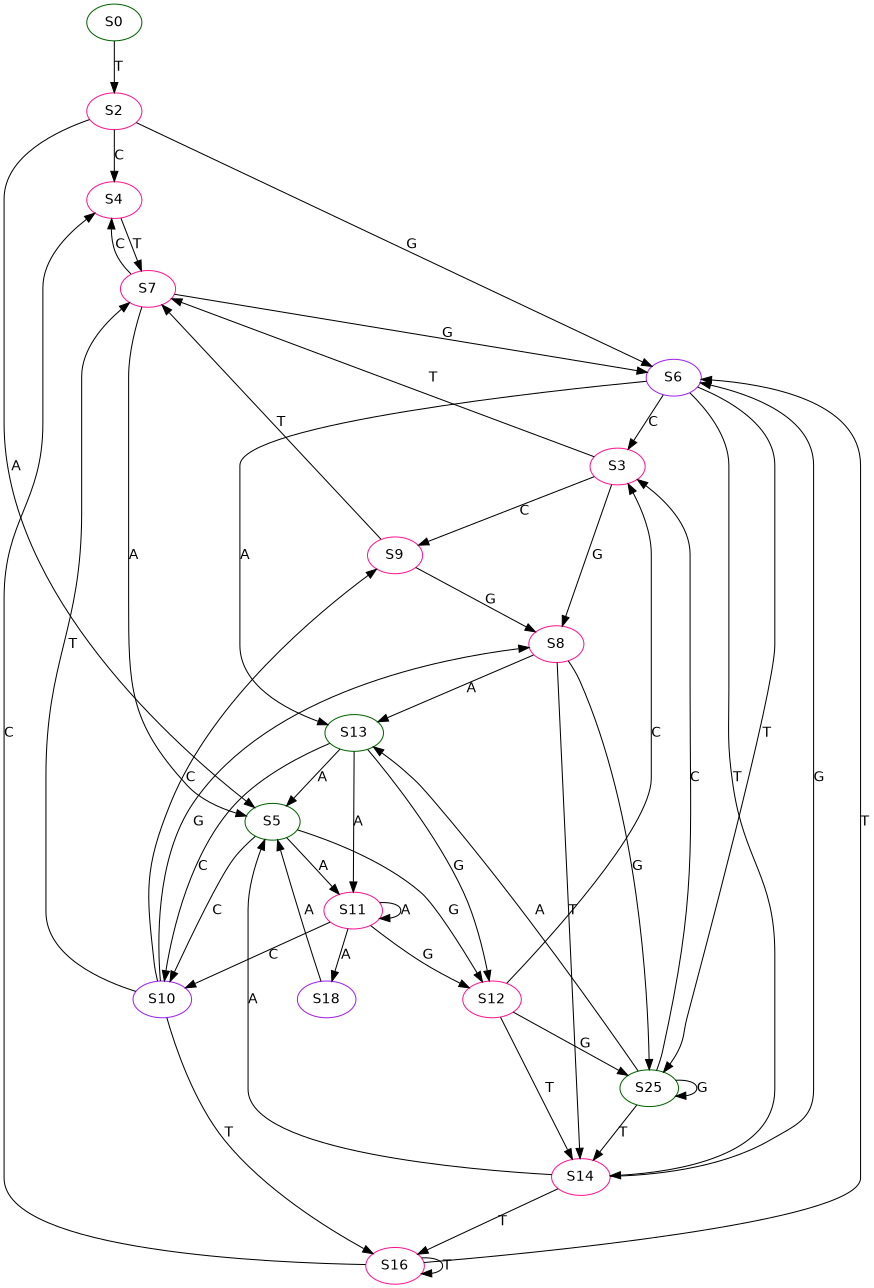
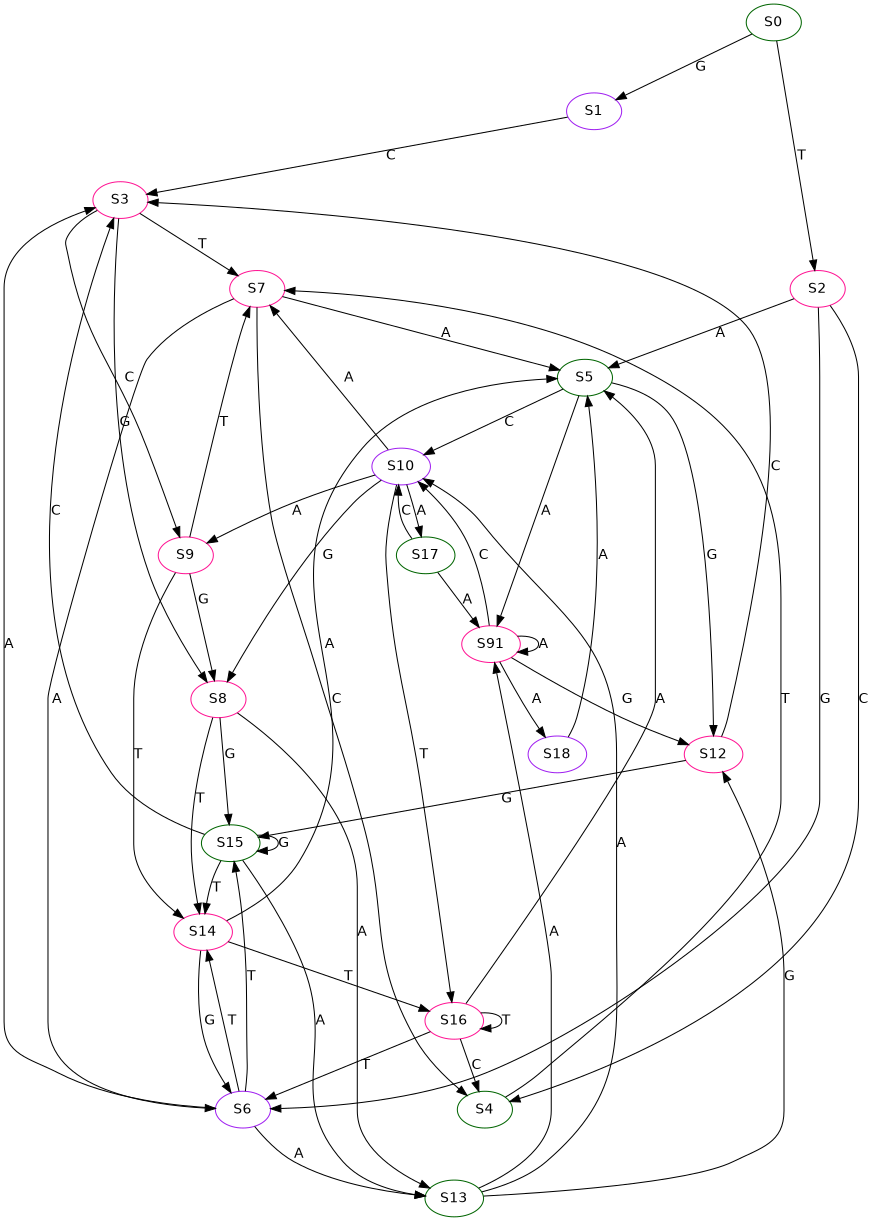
none -> (594, 111)
(114, 200) -> (485, 1110)
(448, 333) -> (57, 699)
(653, 422) -> (9, 644)
none -> (426, 555)
(73, 644) -> (349, 378)
(317, 774) -> (649, 720)
(191, 777) -> (297, 511)
(203, 866) -> (622, 843)
(353, 911) -> (491, 644)
(534, 1083) -> (134, 745)
(649, 1088) -> (231, 843)
